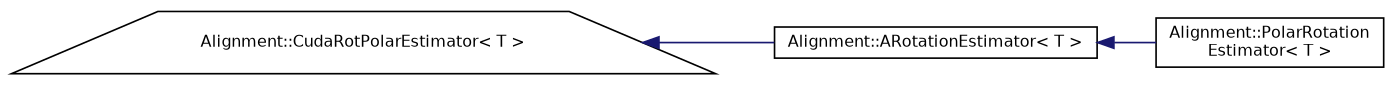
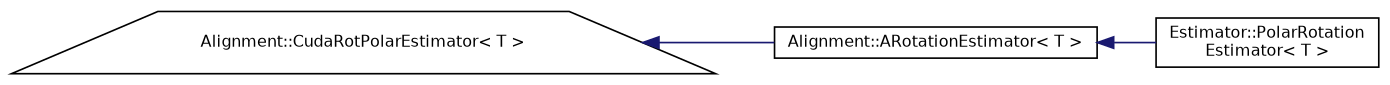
(1270, 43) -> (1267, 43)
